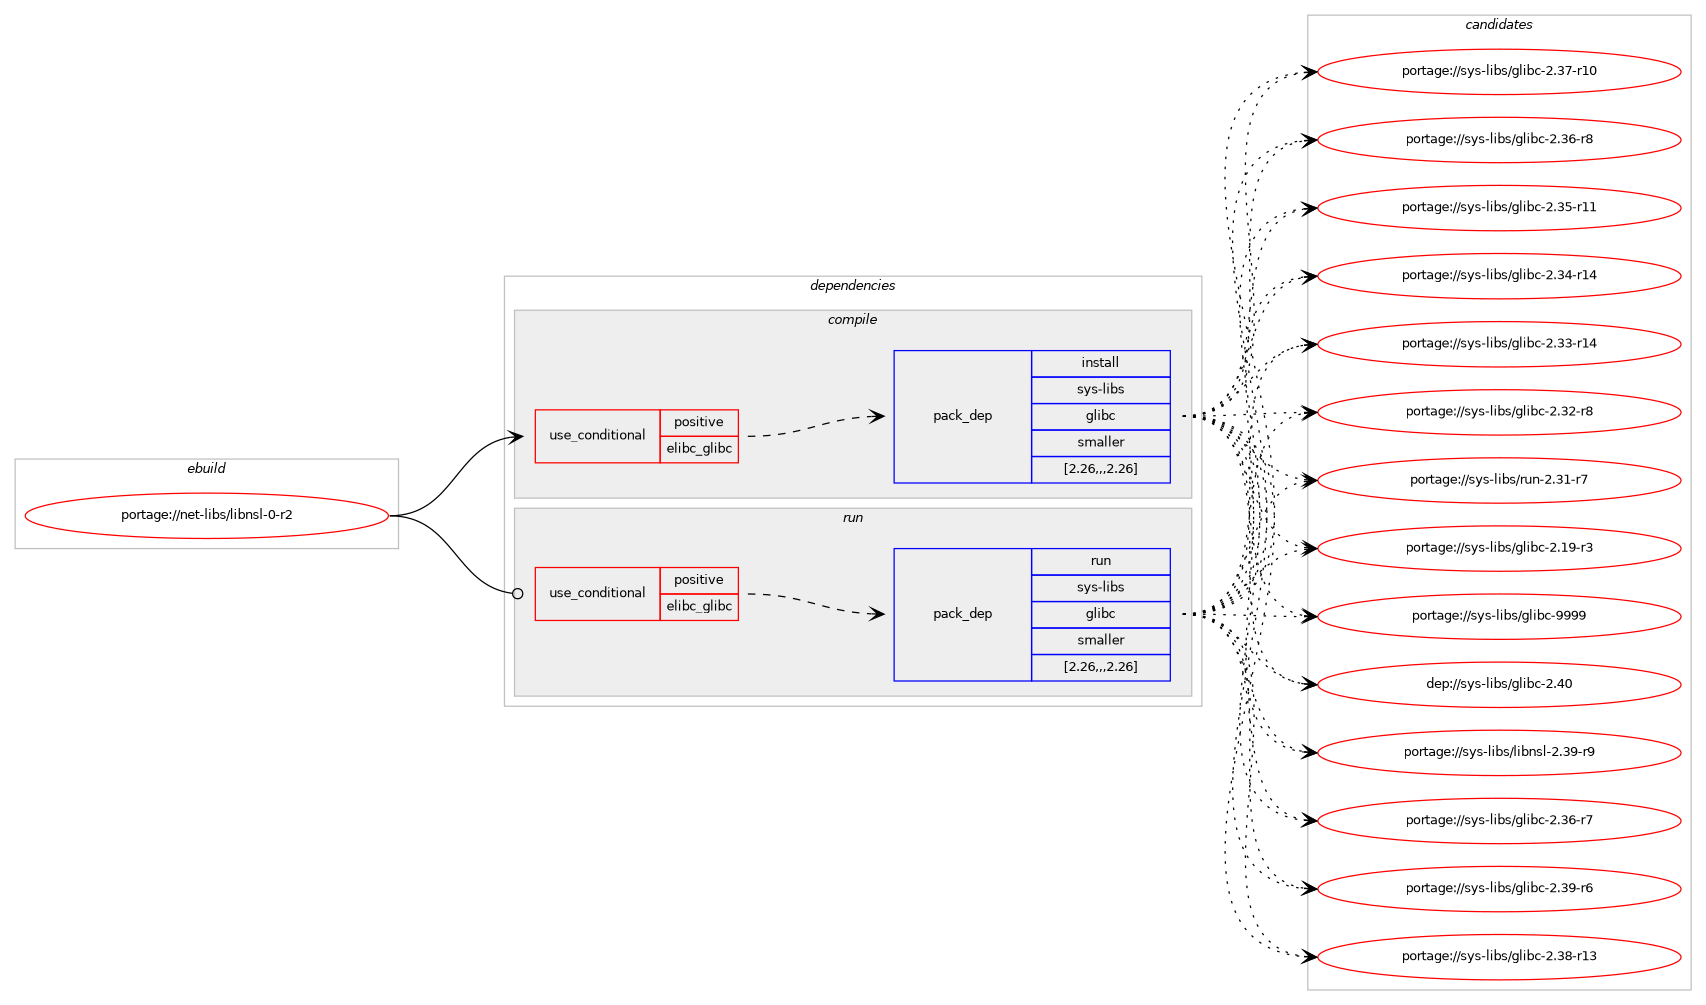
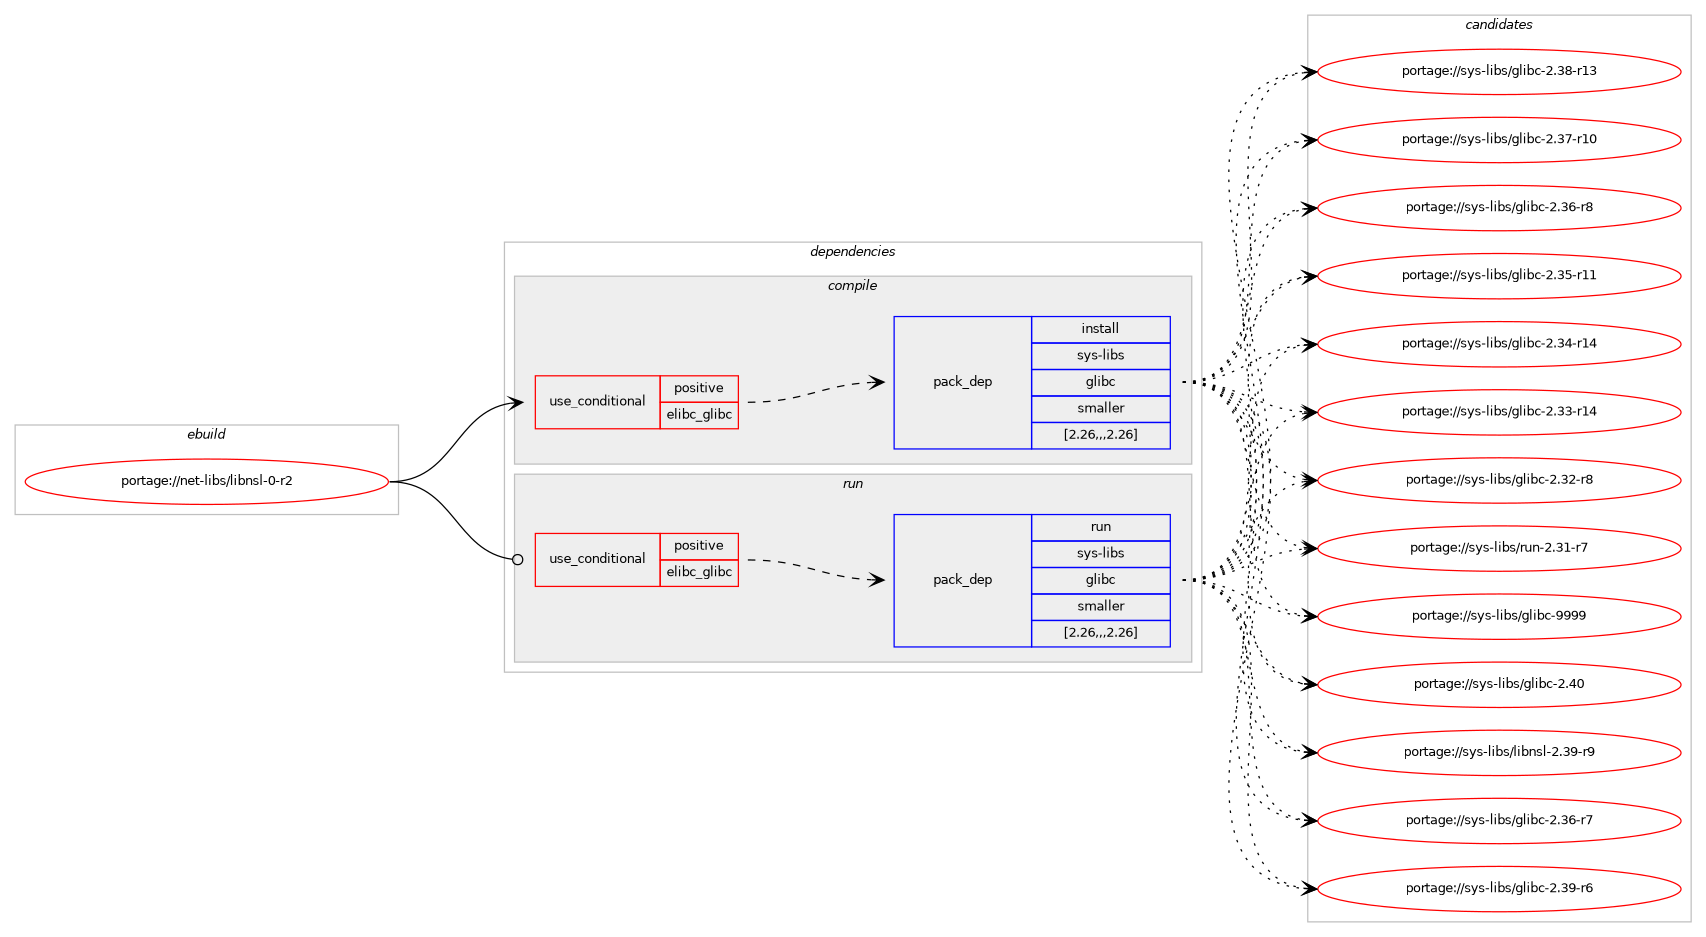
(1499, 549) -> none
(1499, 685) -> (1499, 685)
